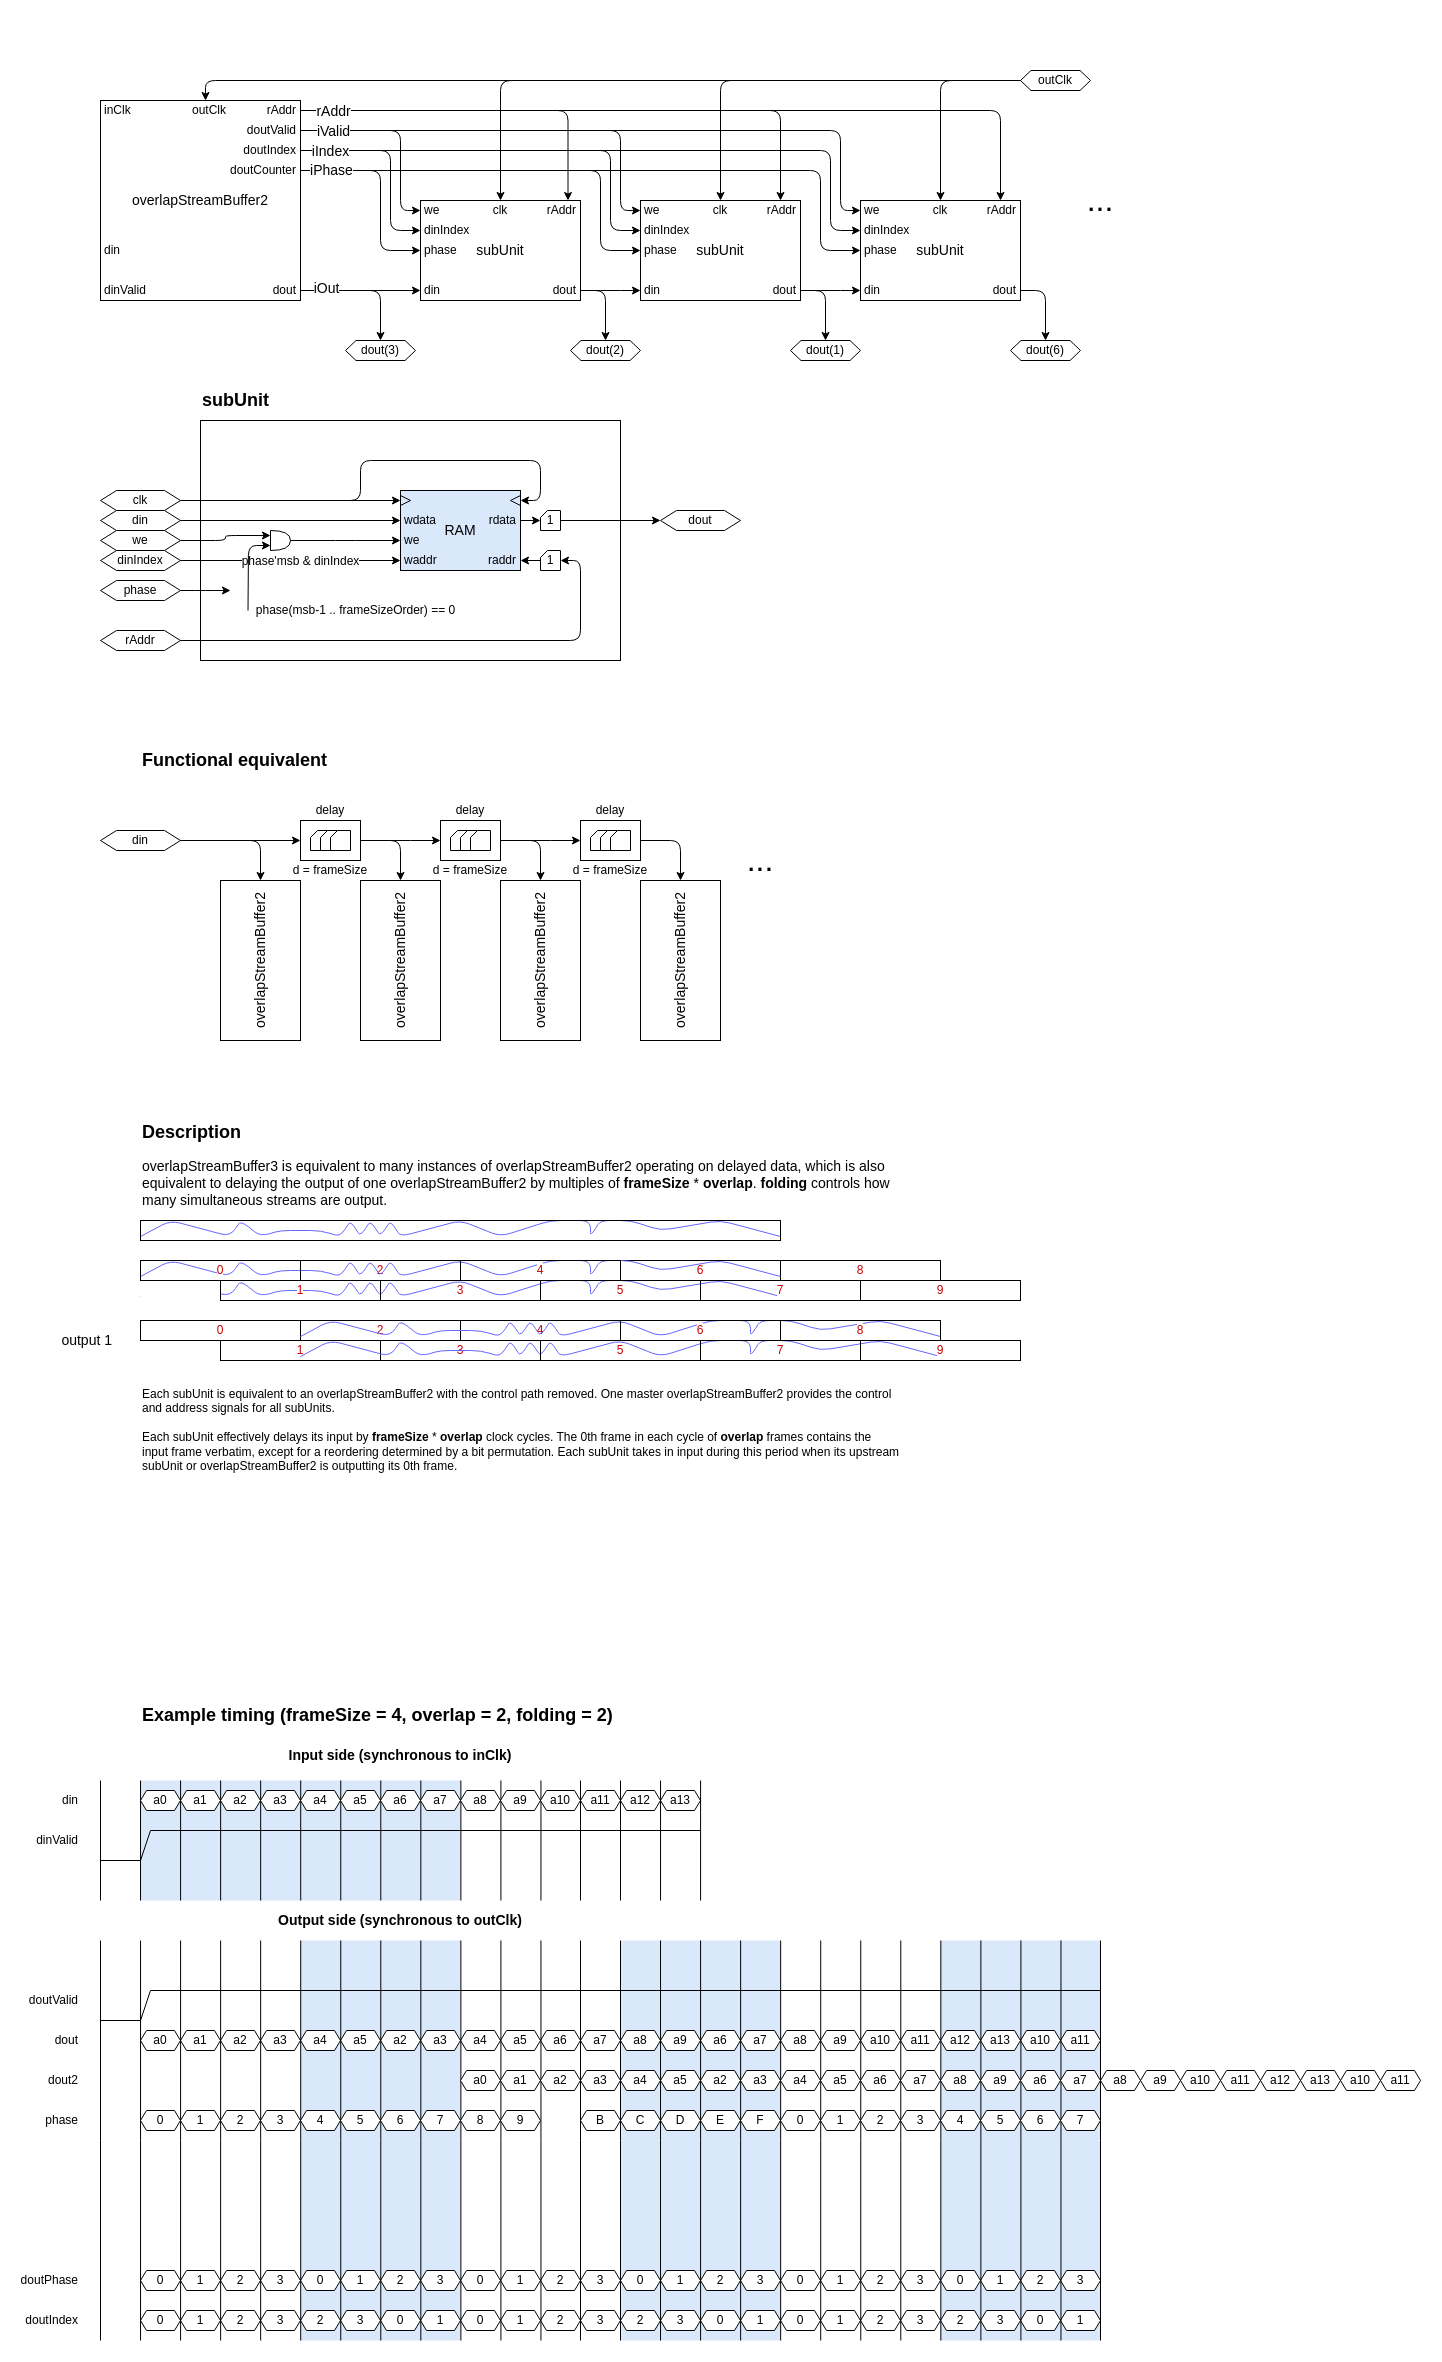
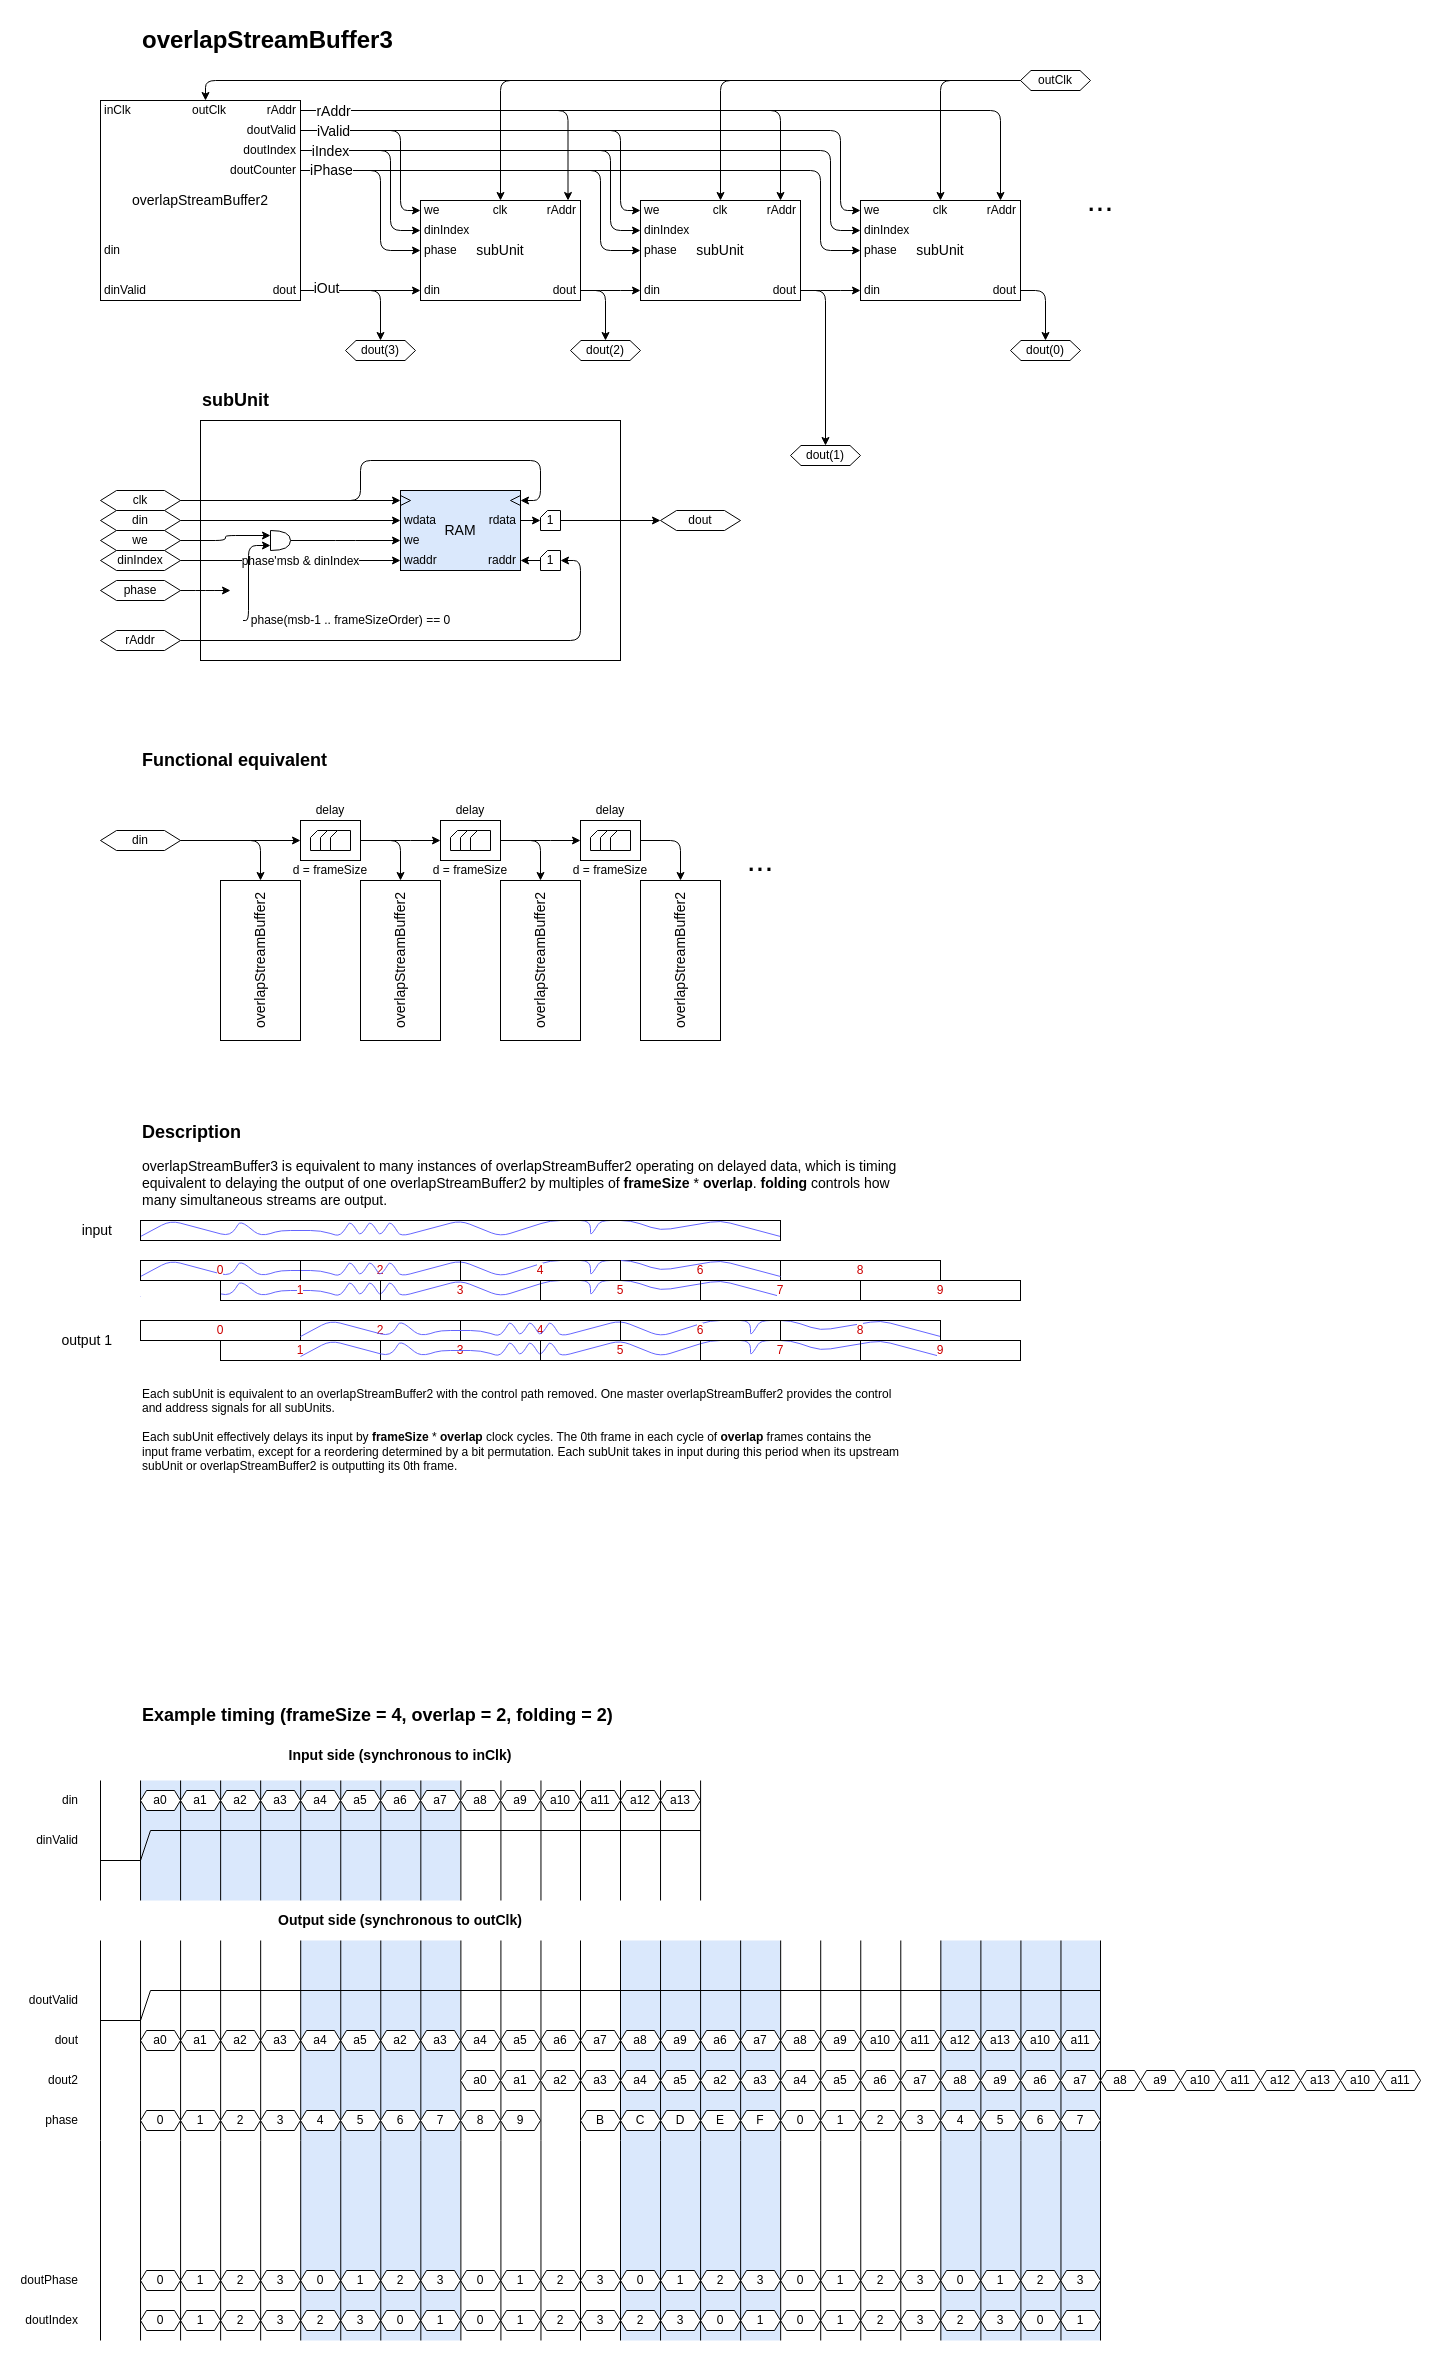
none -> (321, 41)
(826, 351) -> (826, 456)
(1046, 351) -> (1046, 351)
(356, 611) -> (351, 621)
(522, 1136) -> (522, 1136)
none -> (81, 1231)
